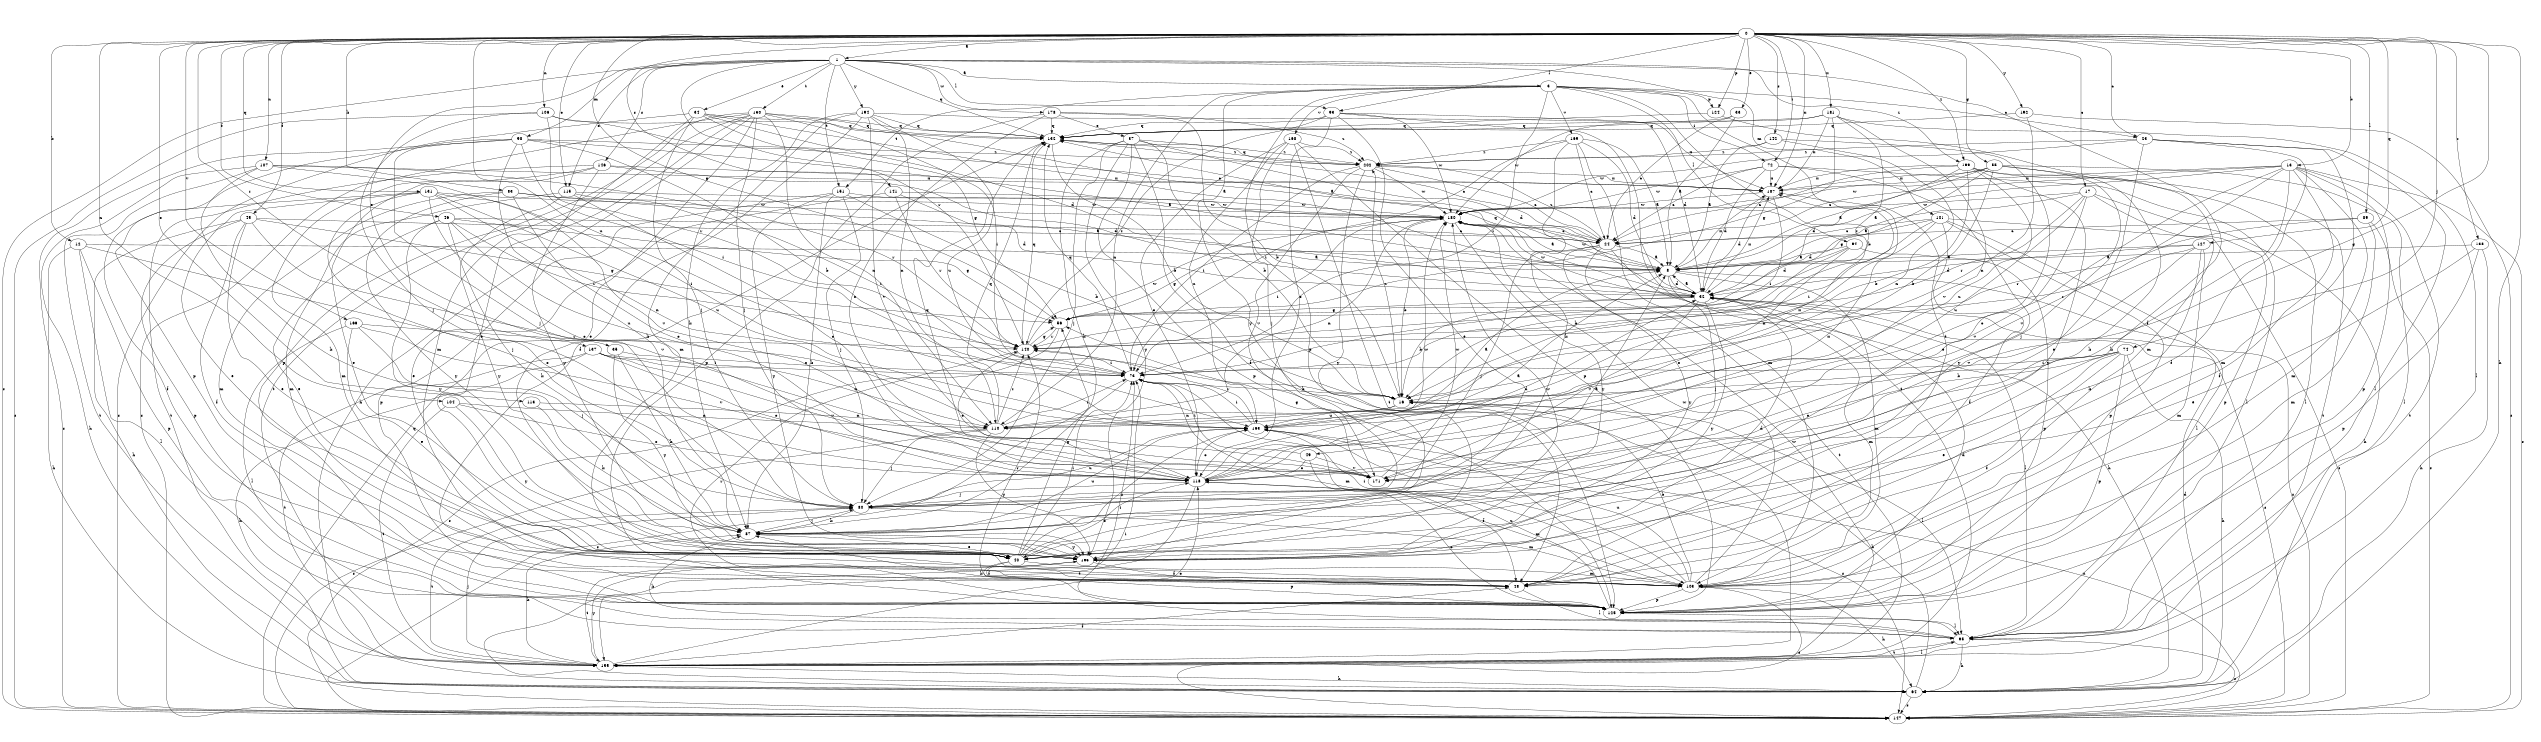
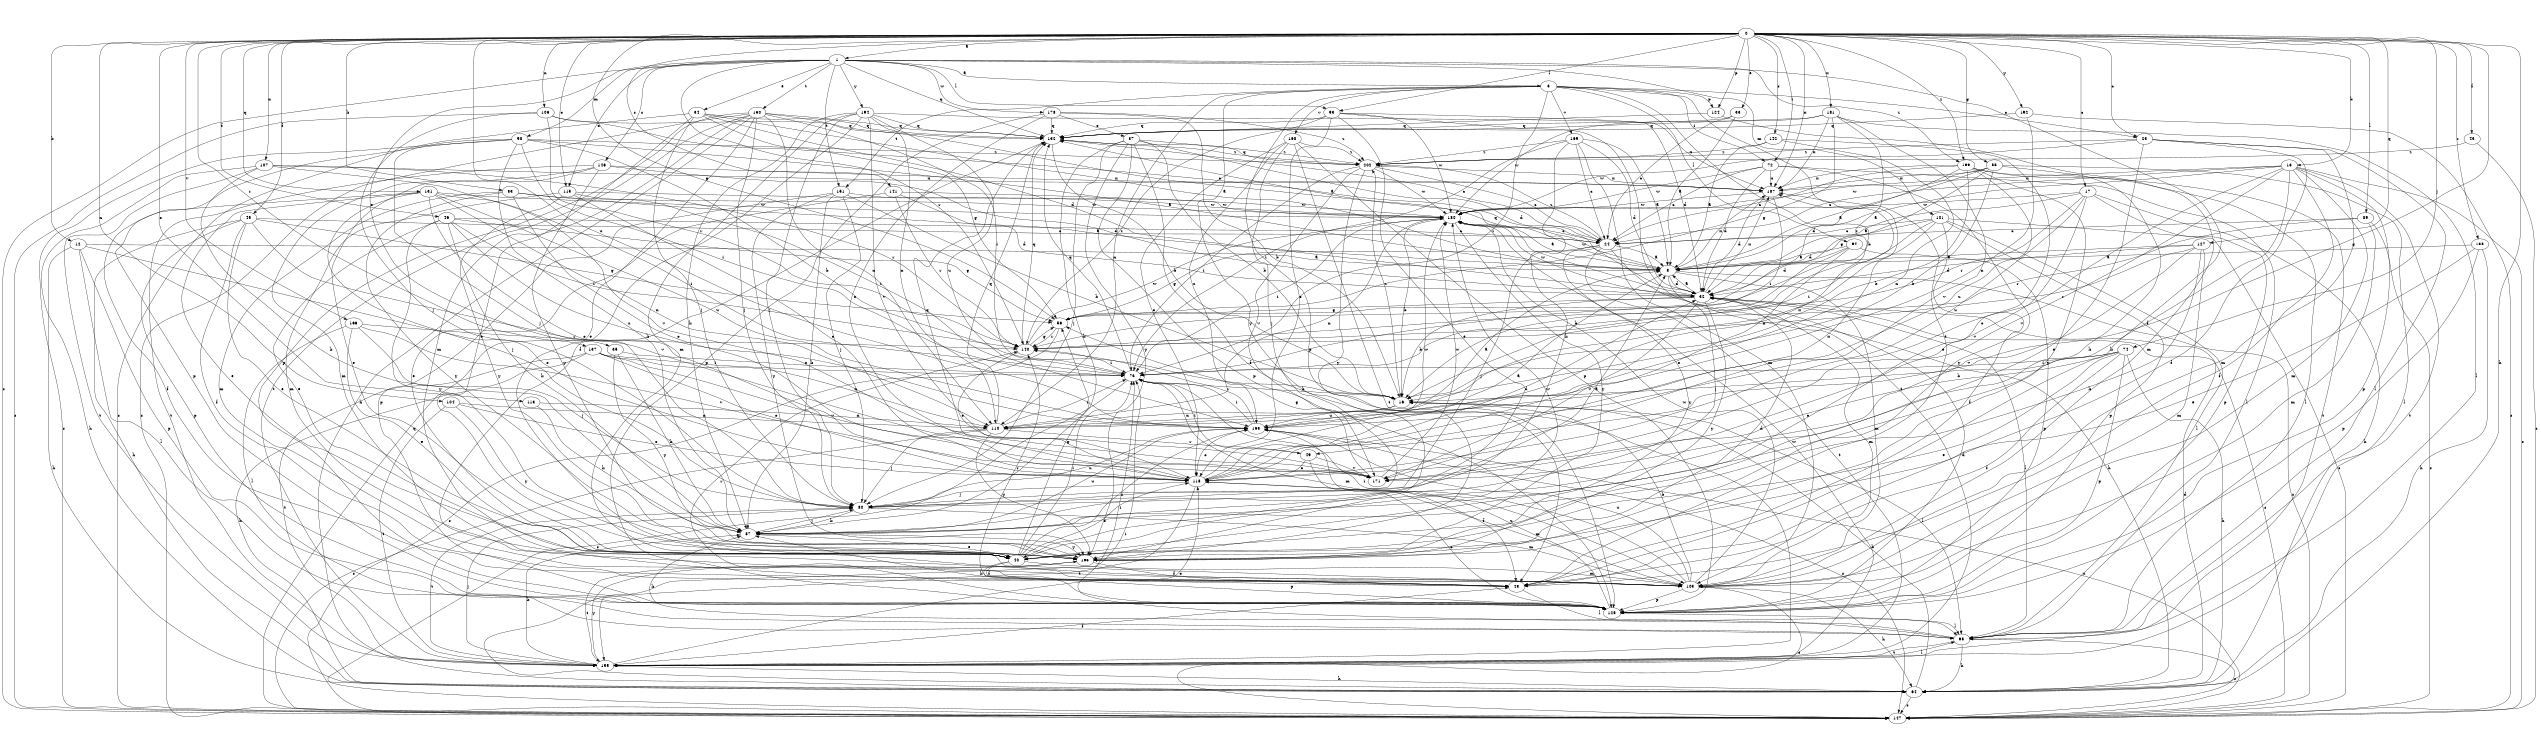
none -> (2472, 139)
(1010, 391) -> (1143, 441)
(1606, 467) -> (771, 318)
